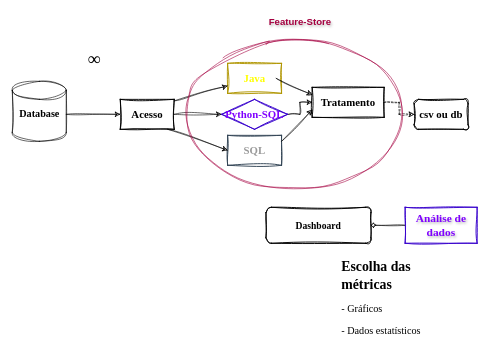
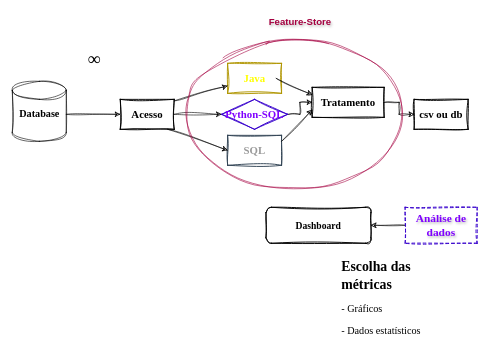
(396, 102) -> (396, 102)
(441, 114) -> (441, 114)
(377, 225) -> (376, 225)
(441, 225) -> (441, 225)
